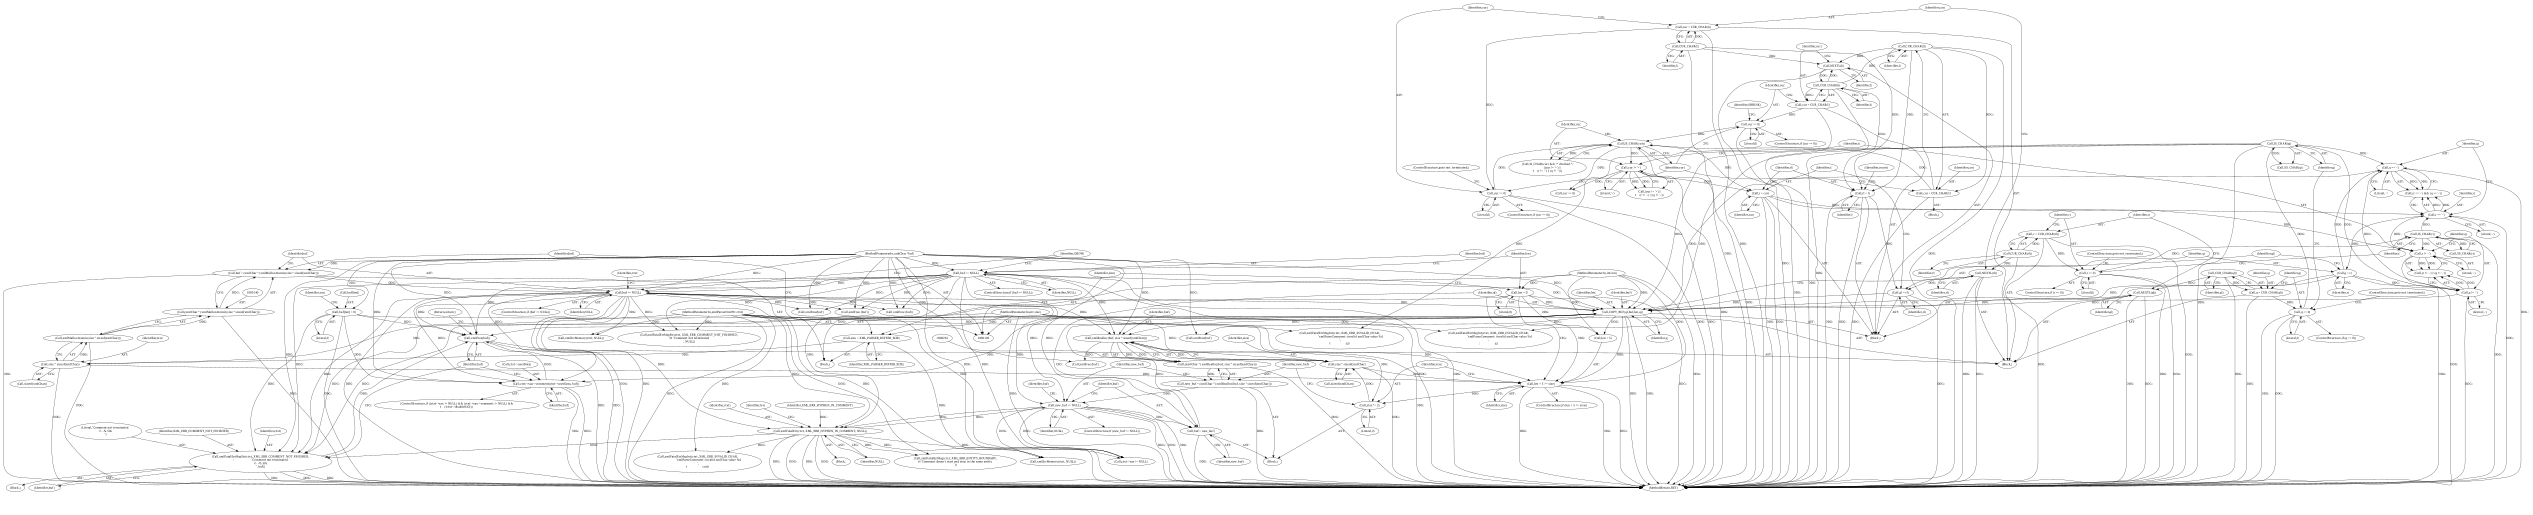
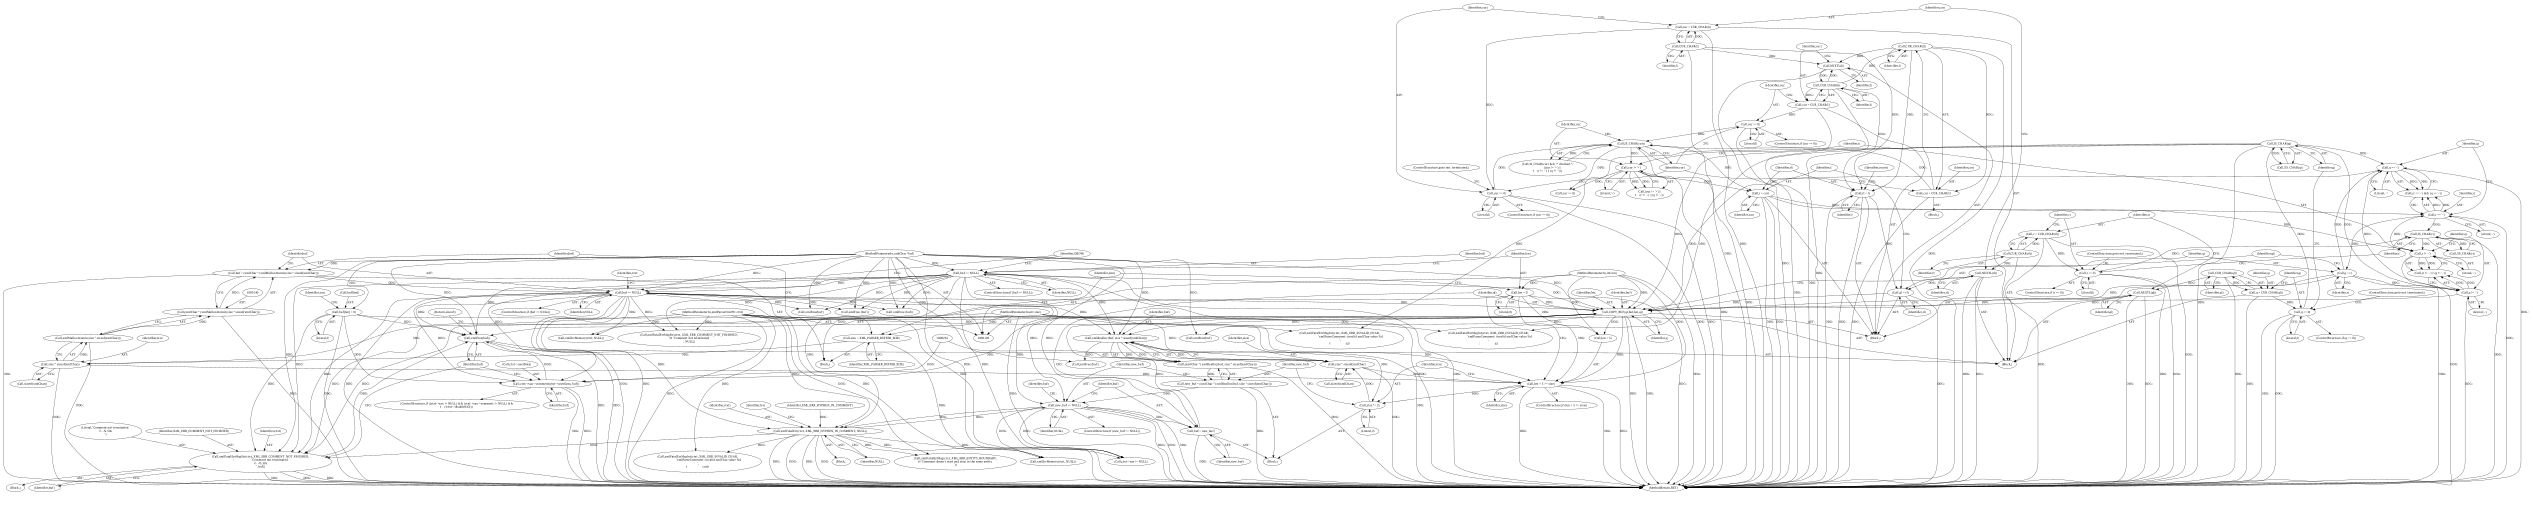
(1747, 105) -> none
none -> (2285, 157)
(2422, 224) -> (2433, 224)
(420, 262) -> (769, 373)
(445, 312) -> (445, 312)
